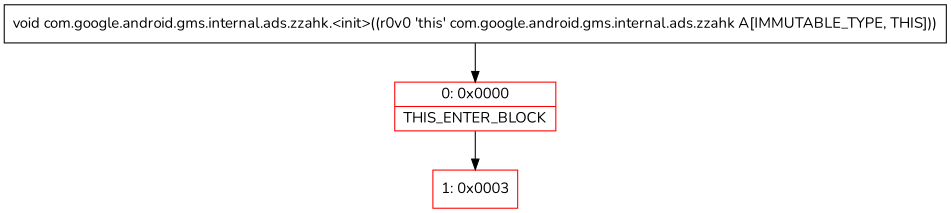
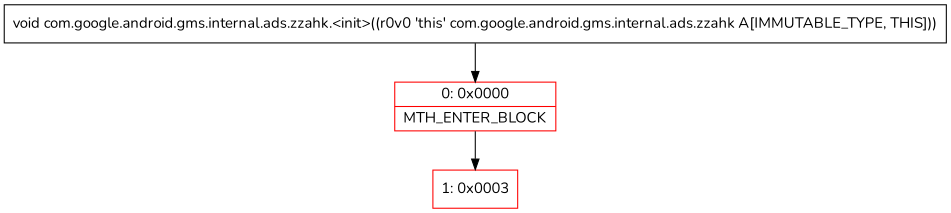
(475, 118) -> (475, 118)
